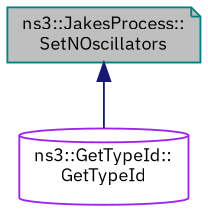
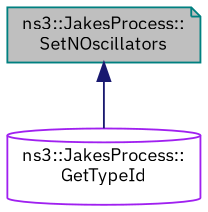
(104, 167) -> (104, 167)
